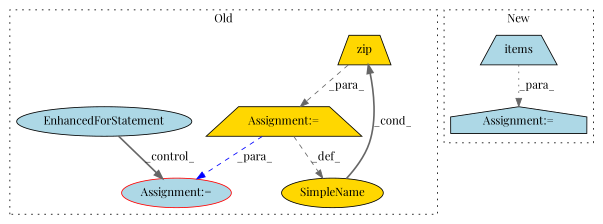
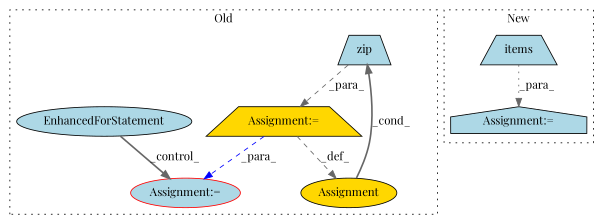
(364, 50) -> (364, 50)
(332, 193) -> (349, 193)
